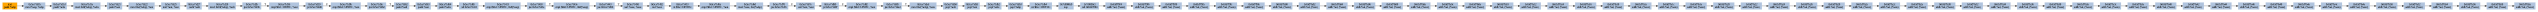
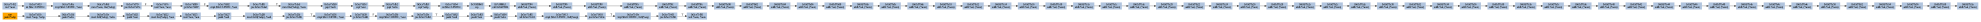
(645, 6) -> none
